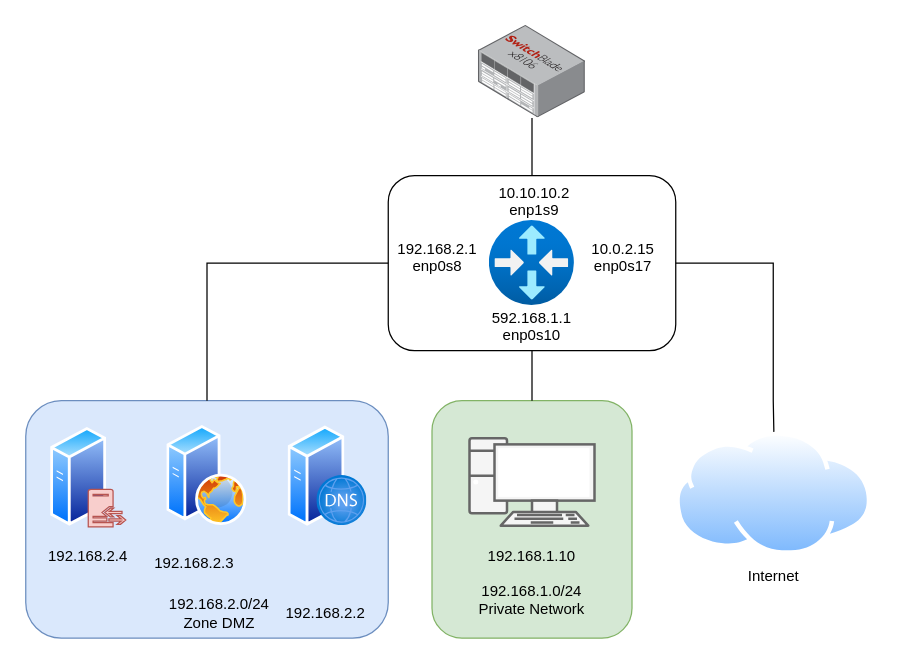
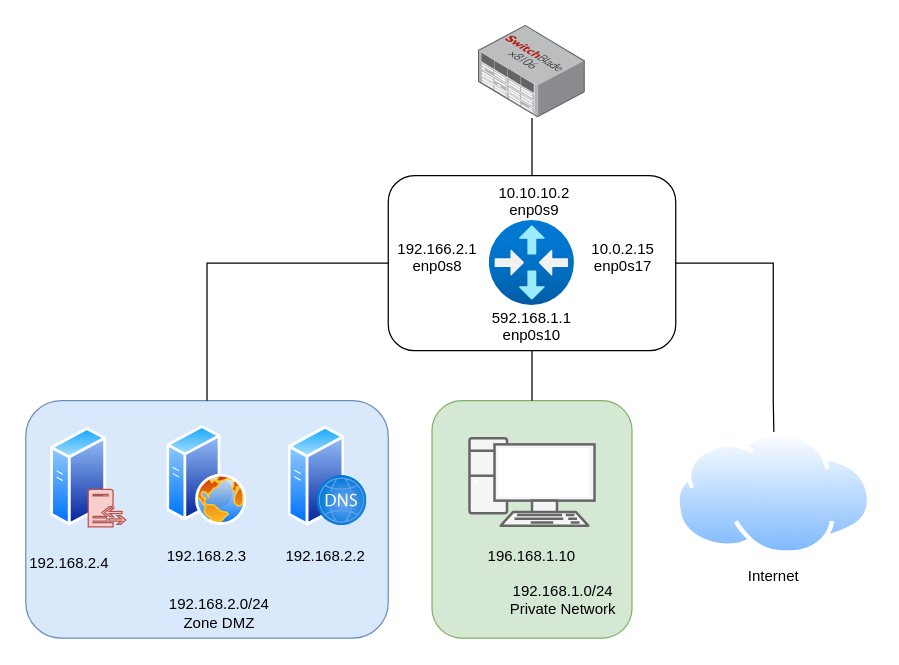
(534, 202) -> (534, 202)
(438, 259) -> (438, 259)
(88, 557) -> (69, 563)
(532, 557) -> (532, 557)
(194, 563) -> (207, 557)
(532, 609) -> (563, 609)
(326, 613) -> (326, 557)
